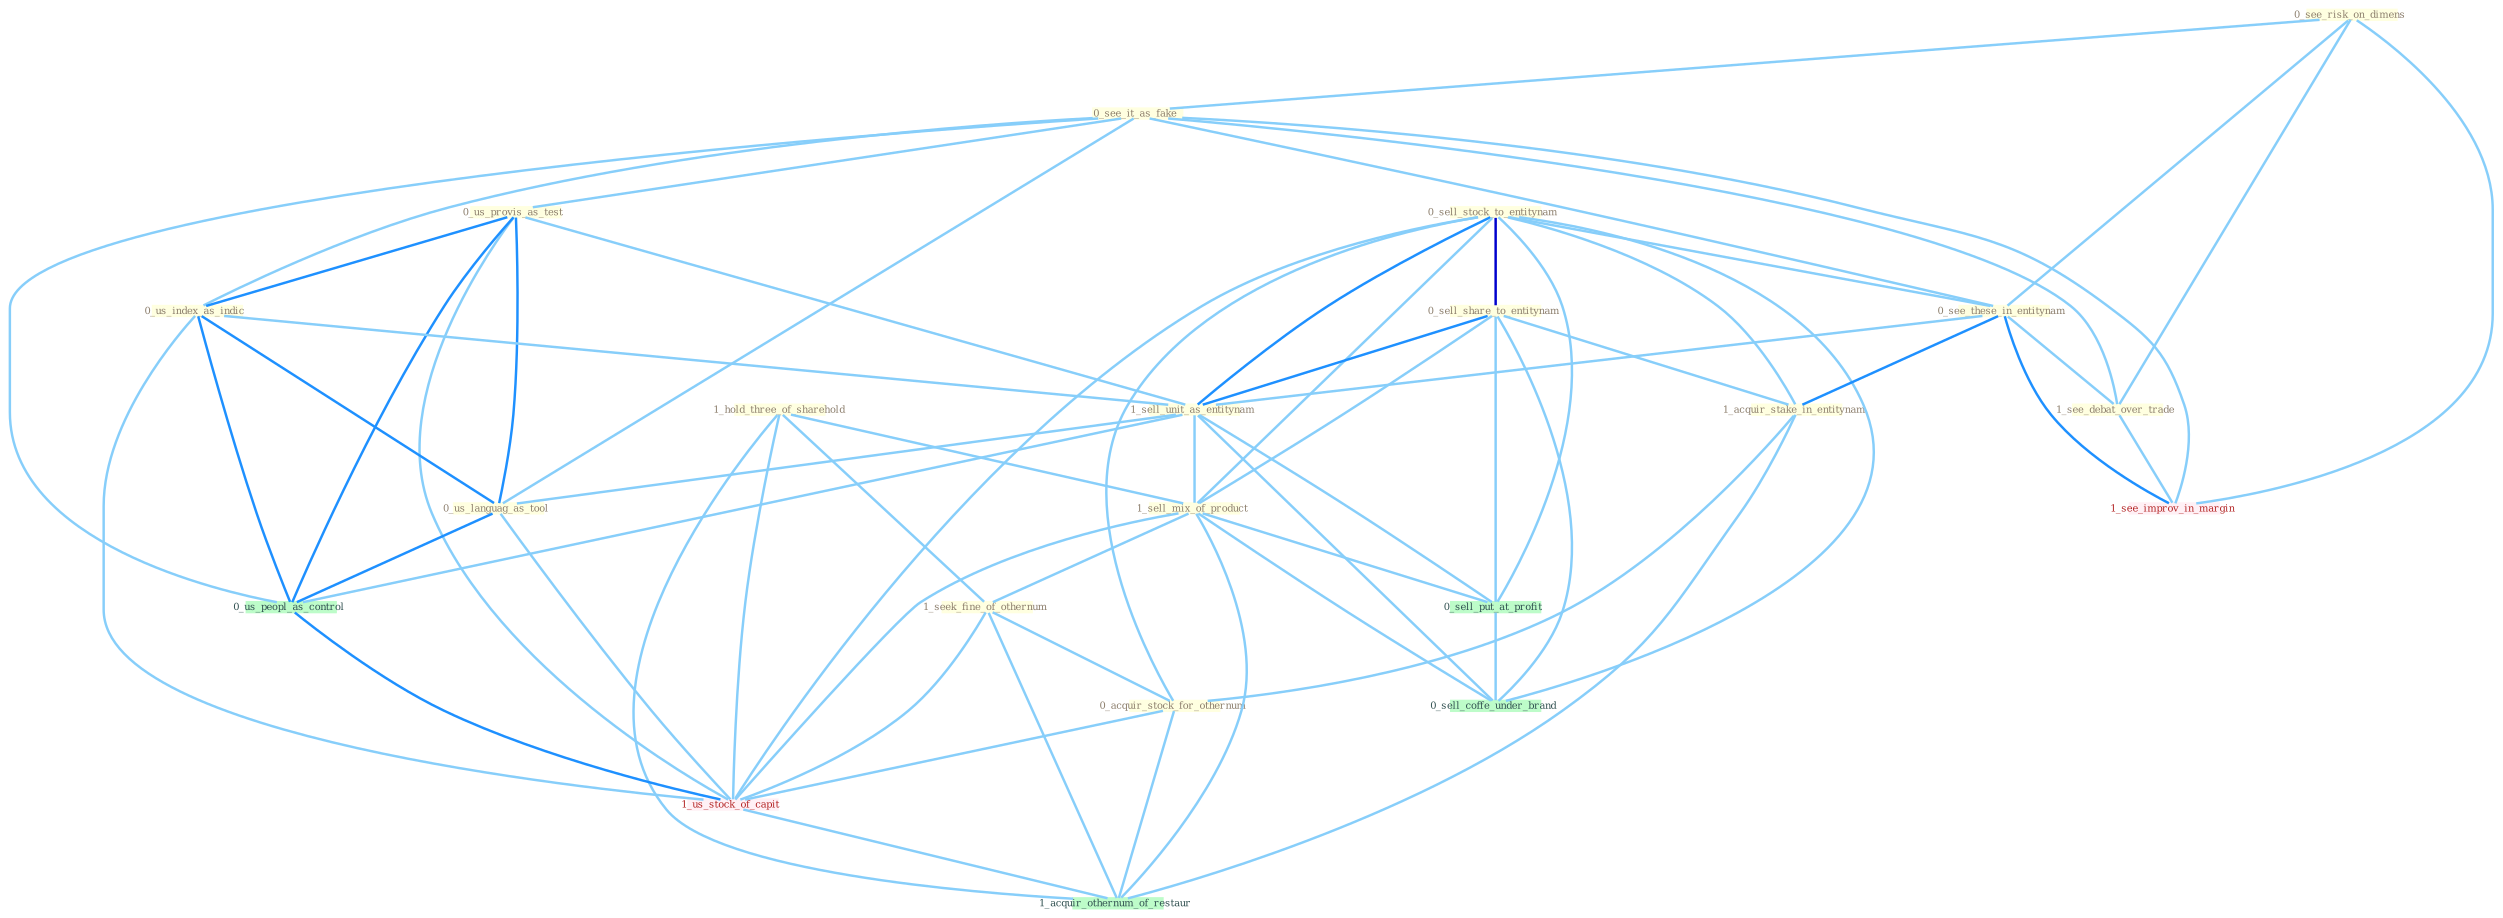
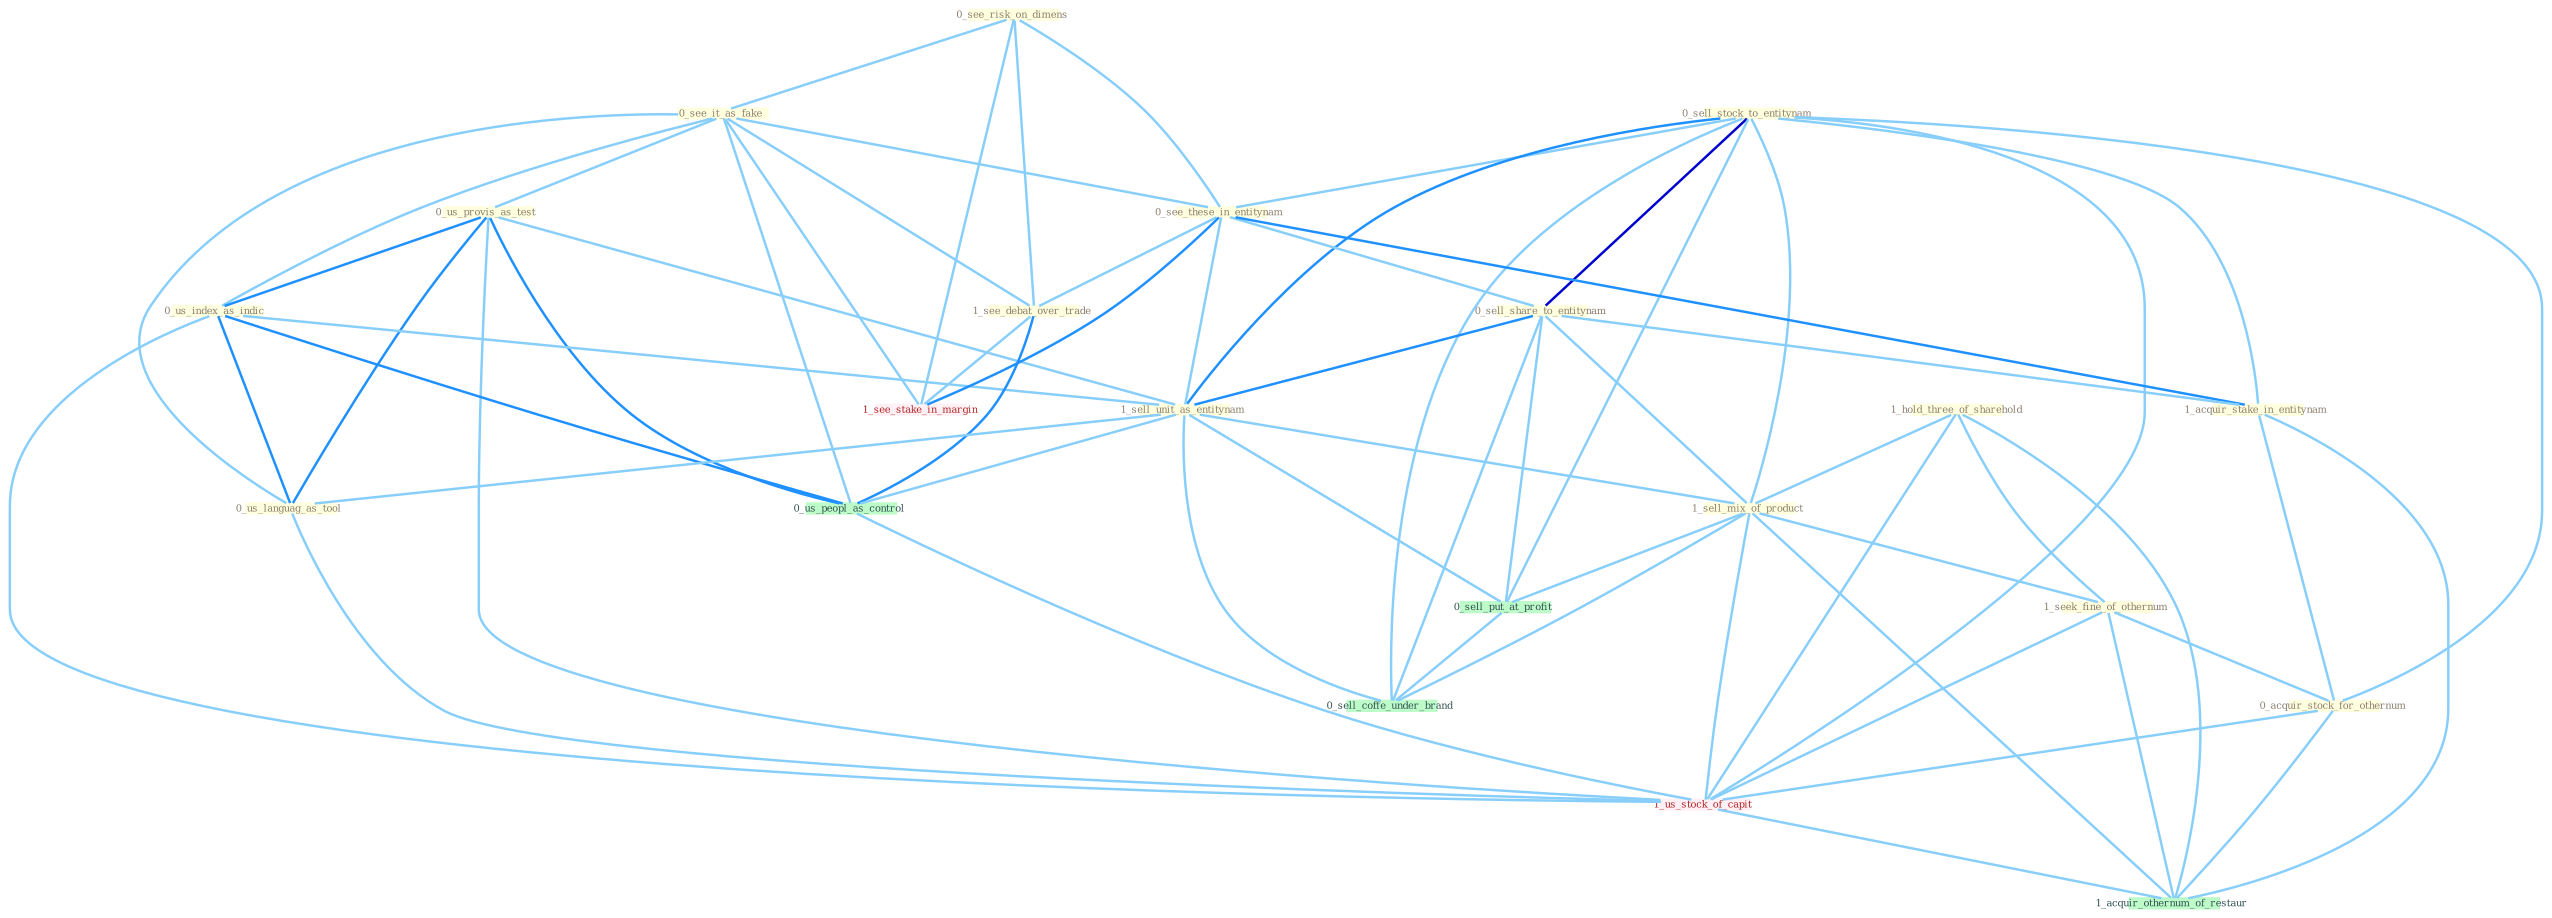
none -> (1382, 262)
(2174, 508) -> (921, 410)
(395, 558) -> (984, 418)
(495, 733) -> (1263, 689)
